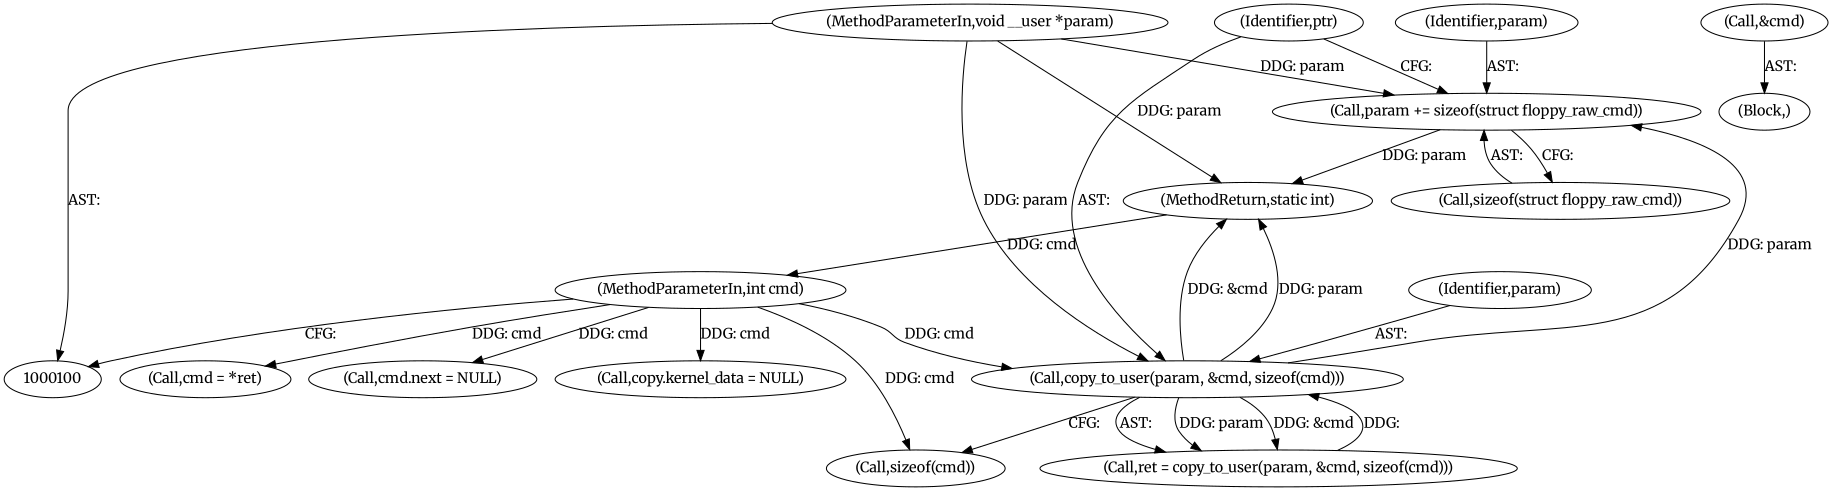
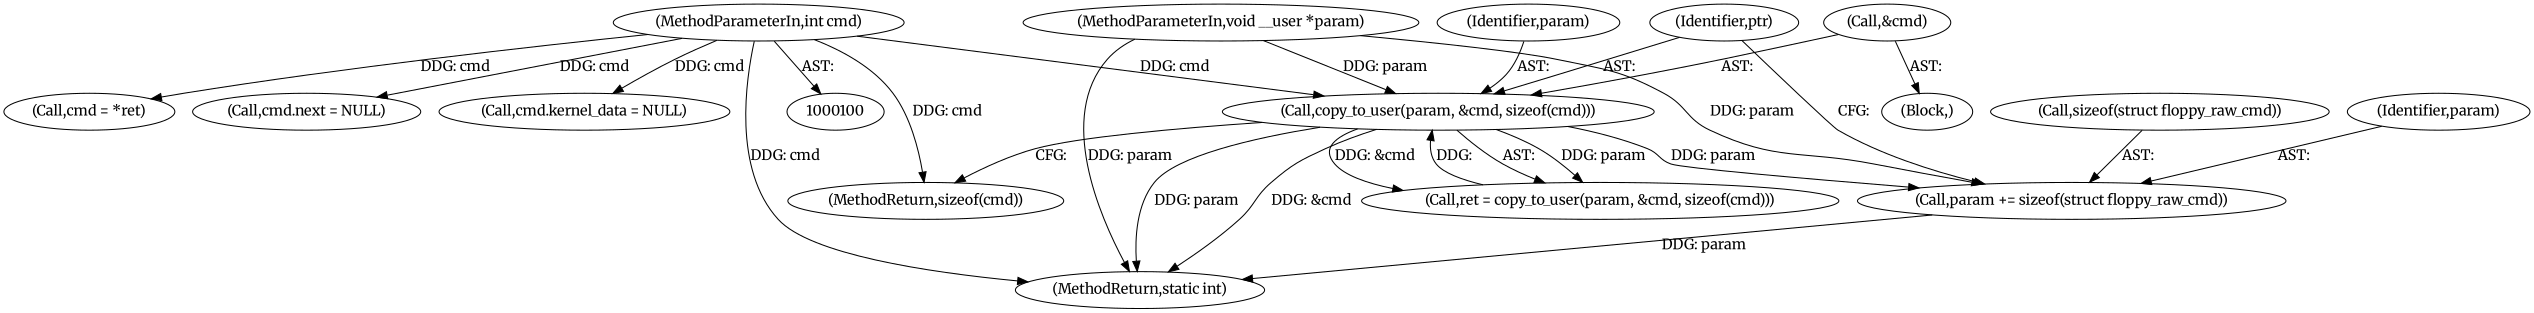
(292, 45) -> none
none -> (1690, 66)
(1532, 150) -> none
(982, 244) -> (805, 237)
(322, 335) -> (820, 67)
(701, 379) -> (584, 112)
(916, 468) -> (926, 201)
